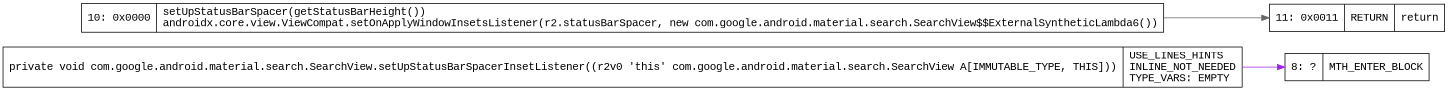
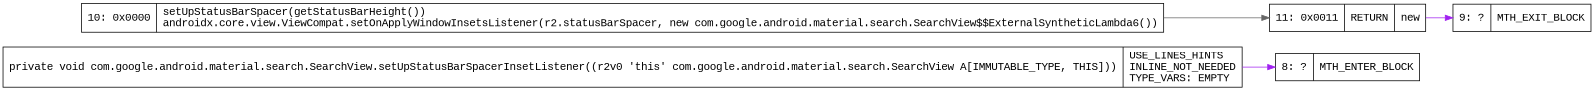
(1420, 17) -> (1410, 17)
none -> (1522, 18)
